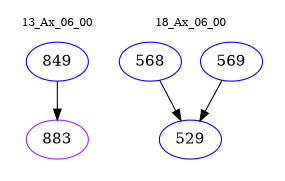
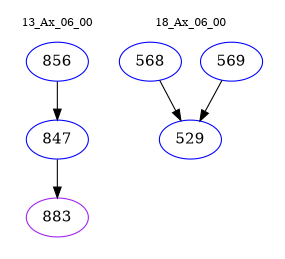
(57, 62) -> (57, 140)
none -> (57, 62)
